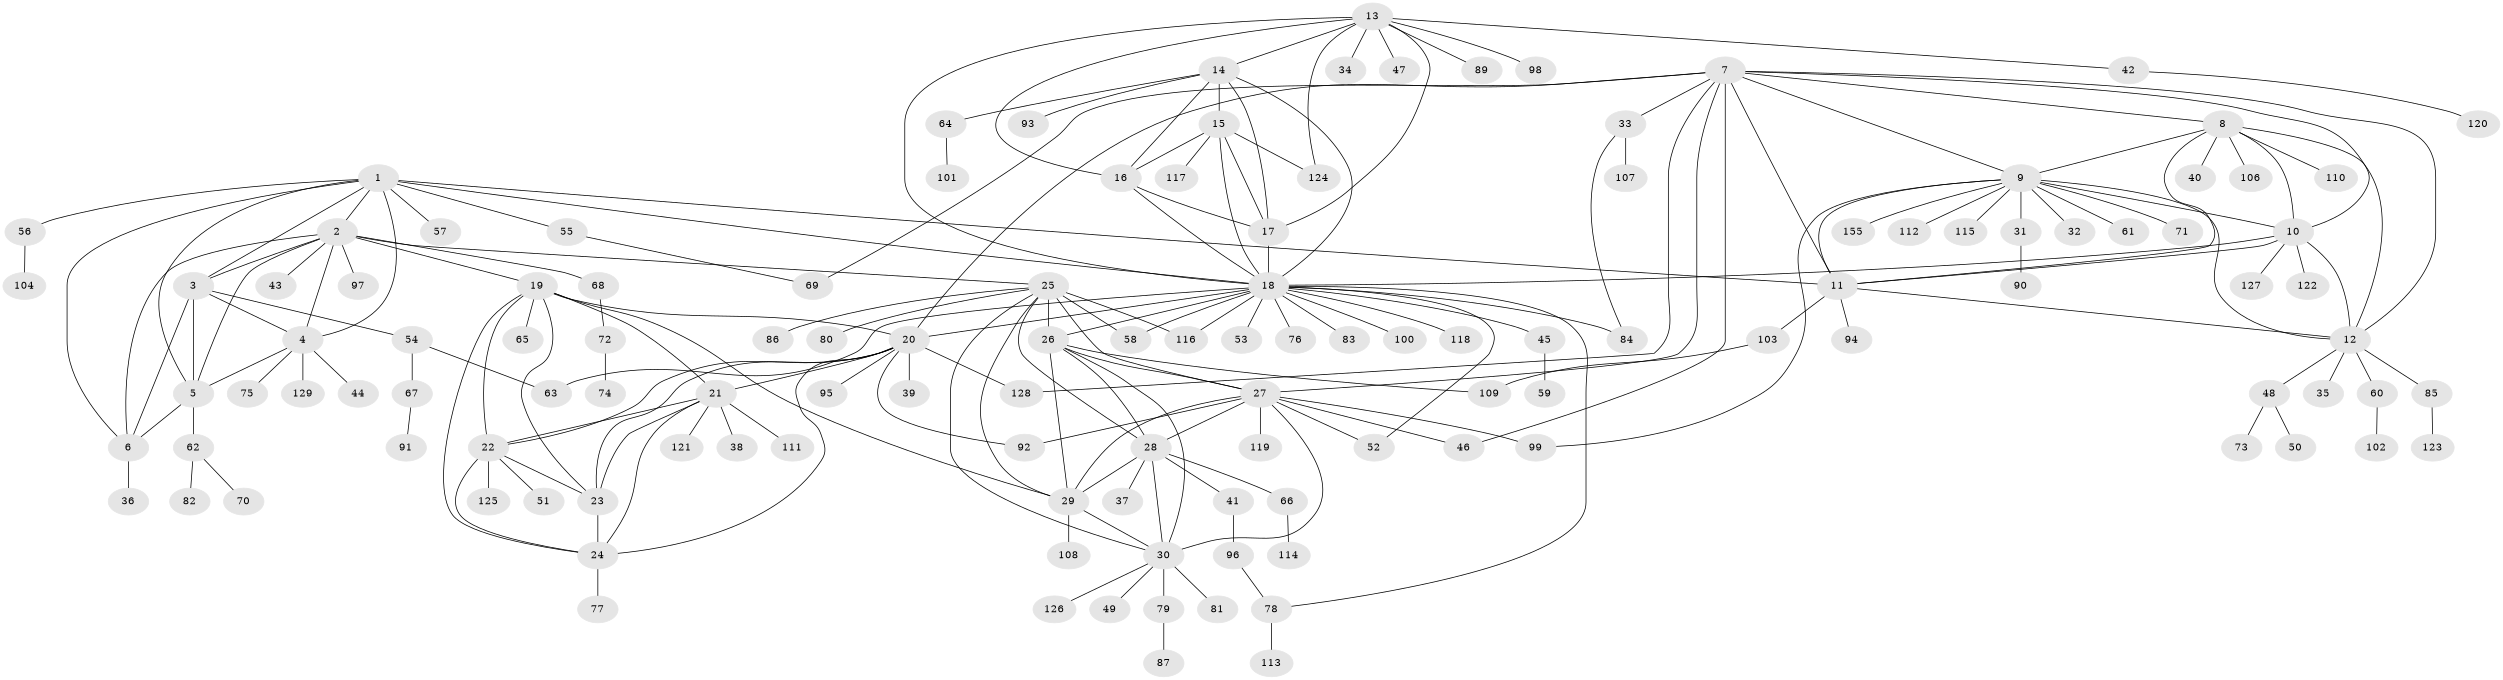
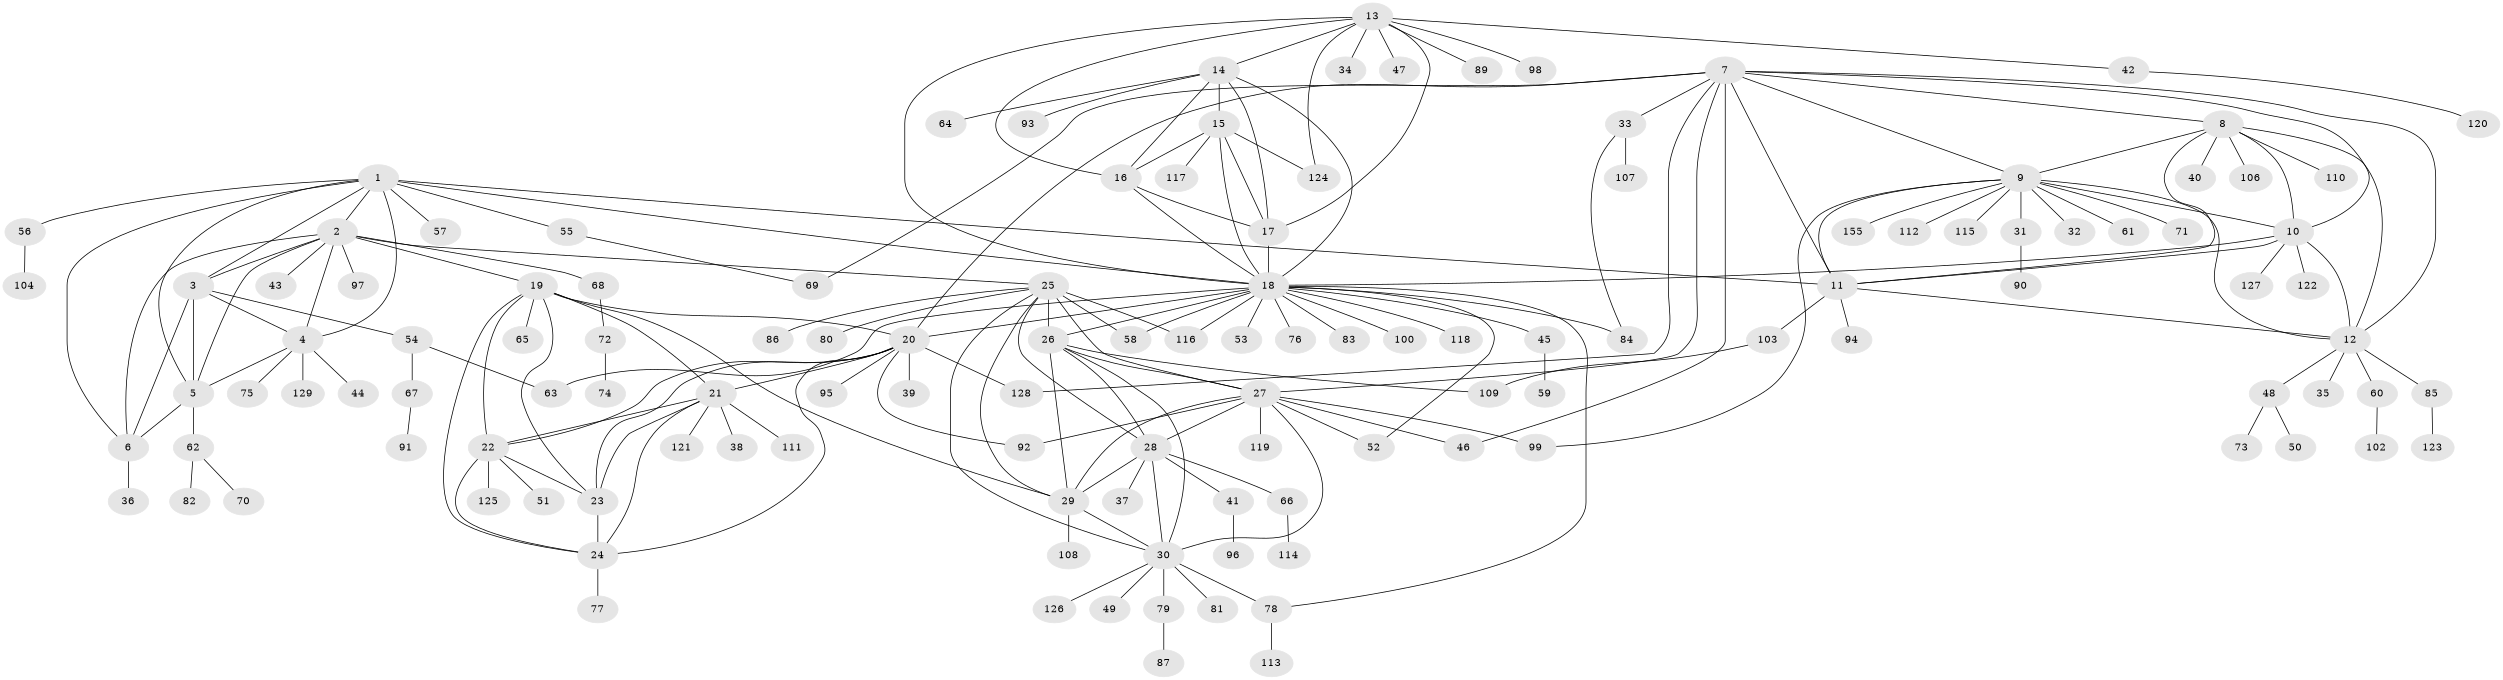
(947, 178) -> none
(1253, 582) -> (1218, 582)
